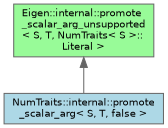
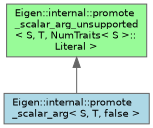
(84, 109) -> (77, 109)
